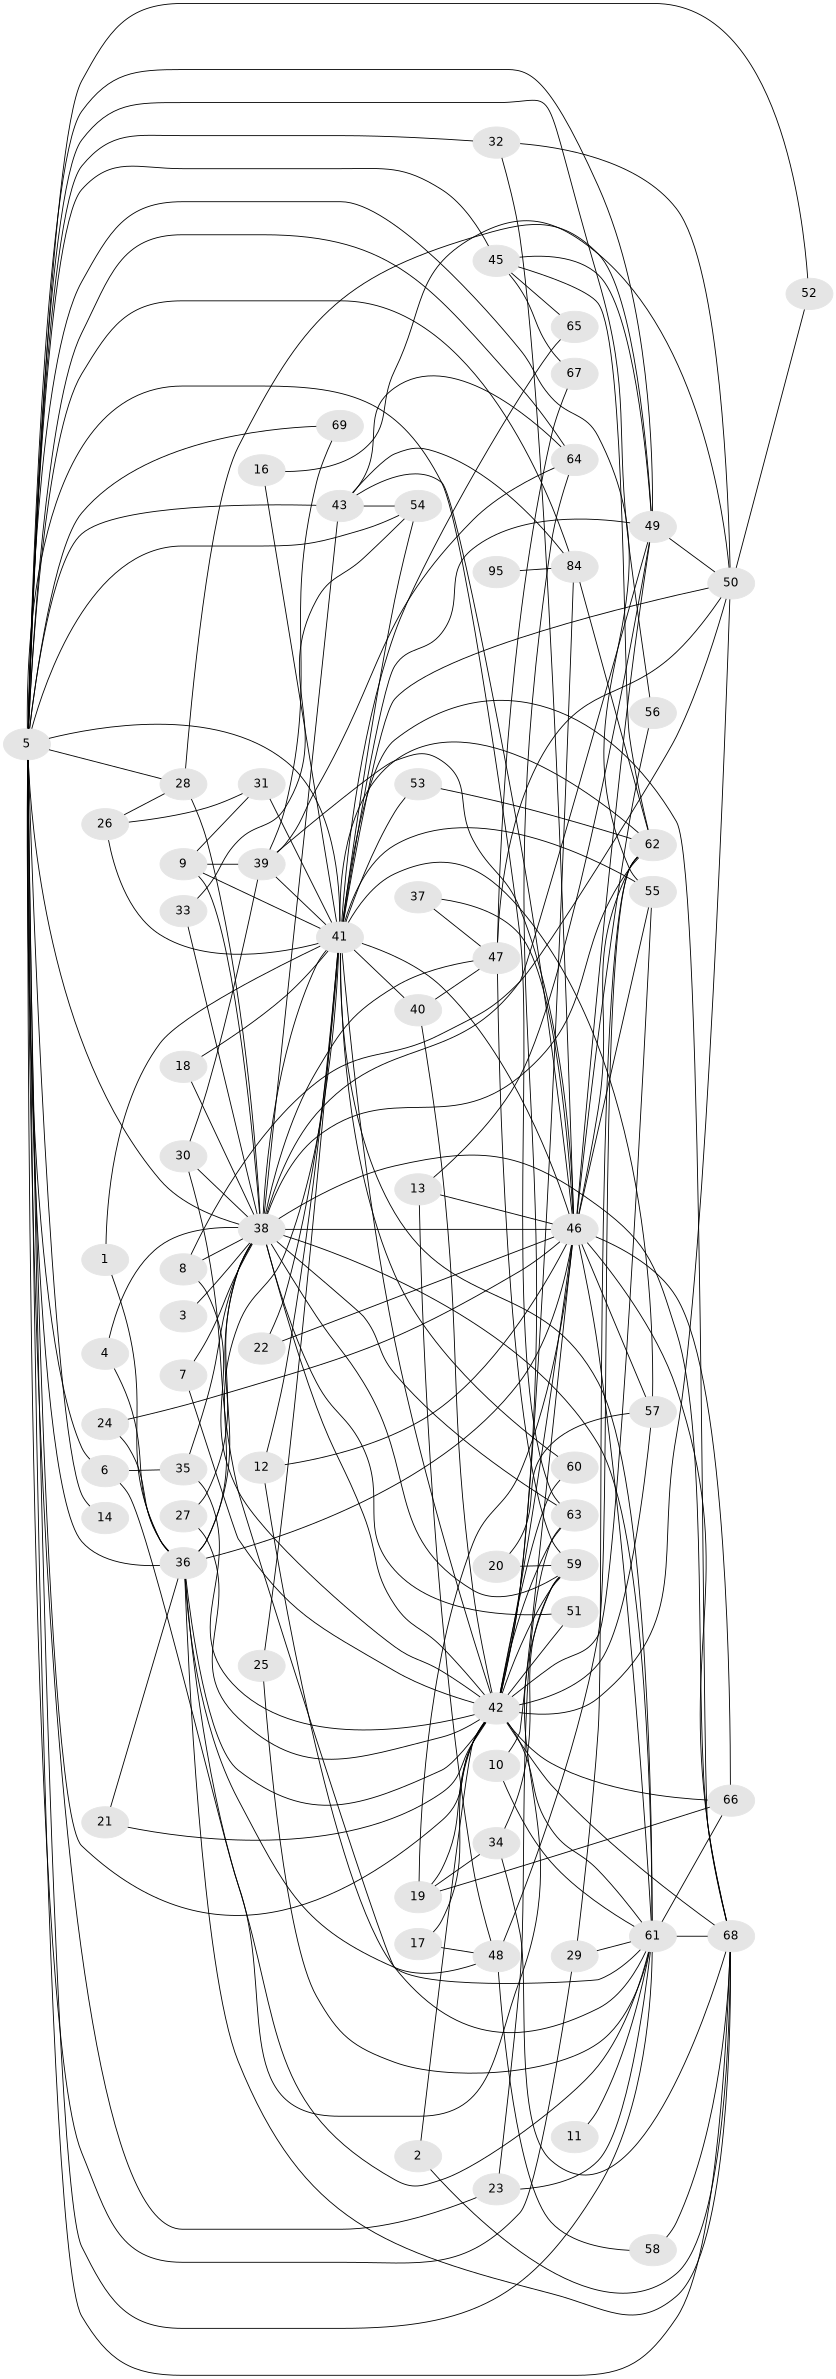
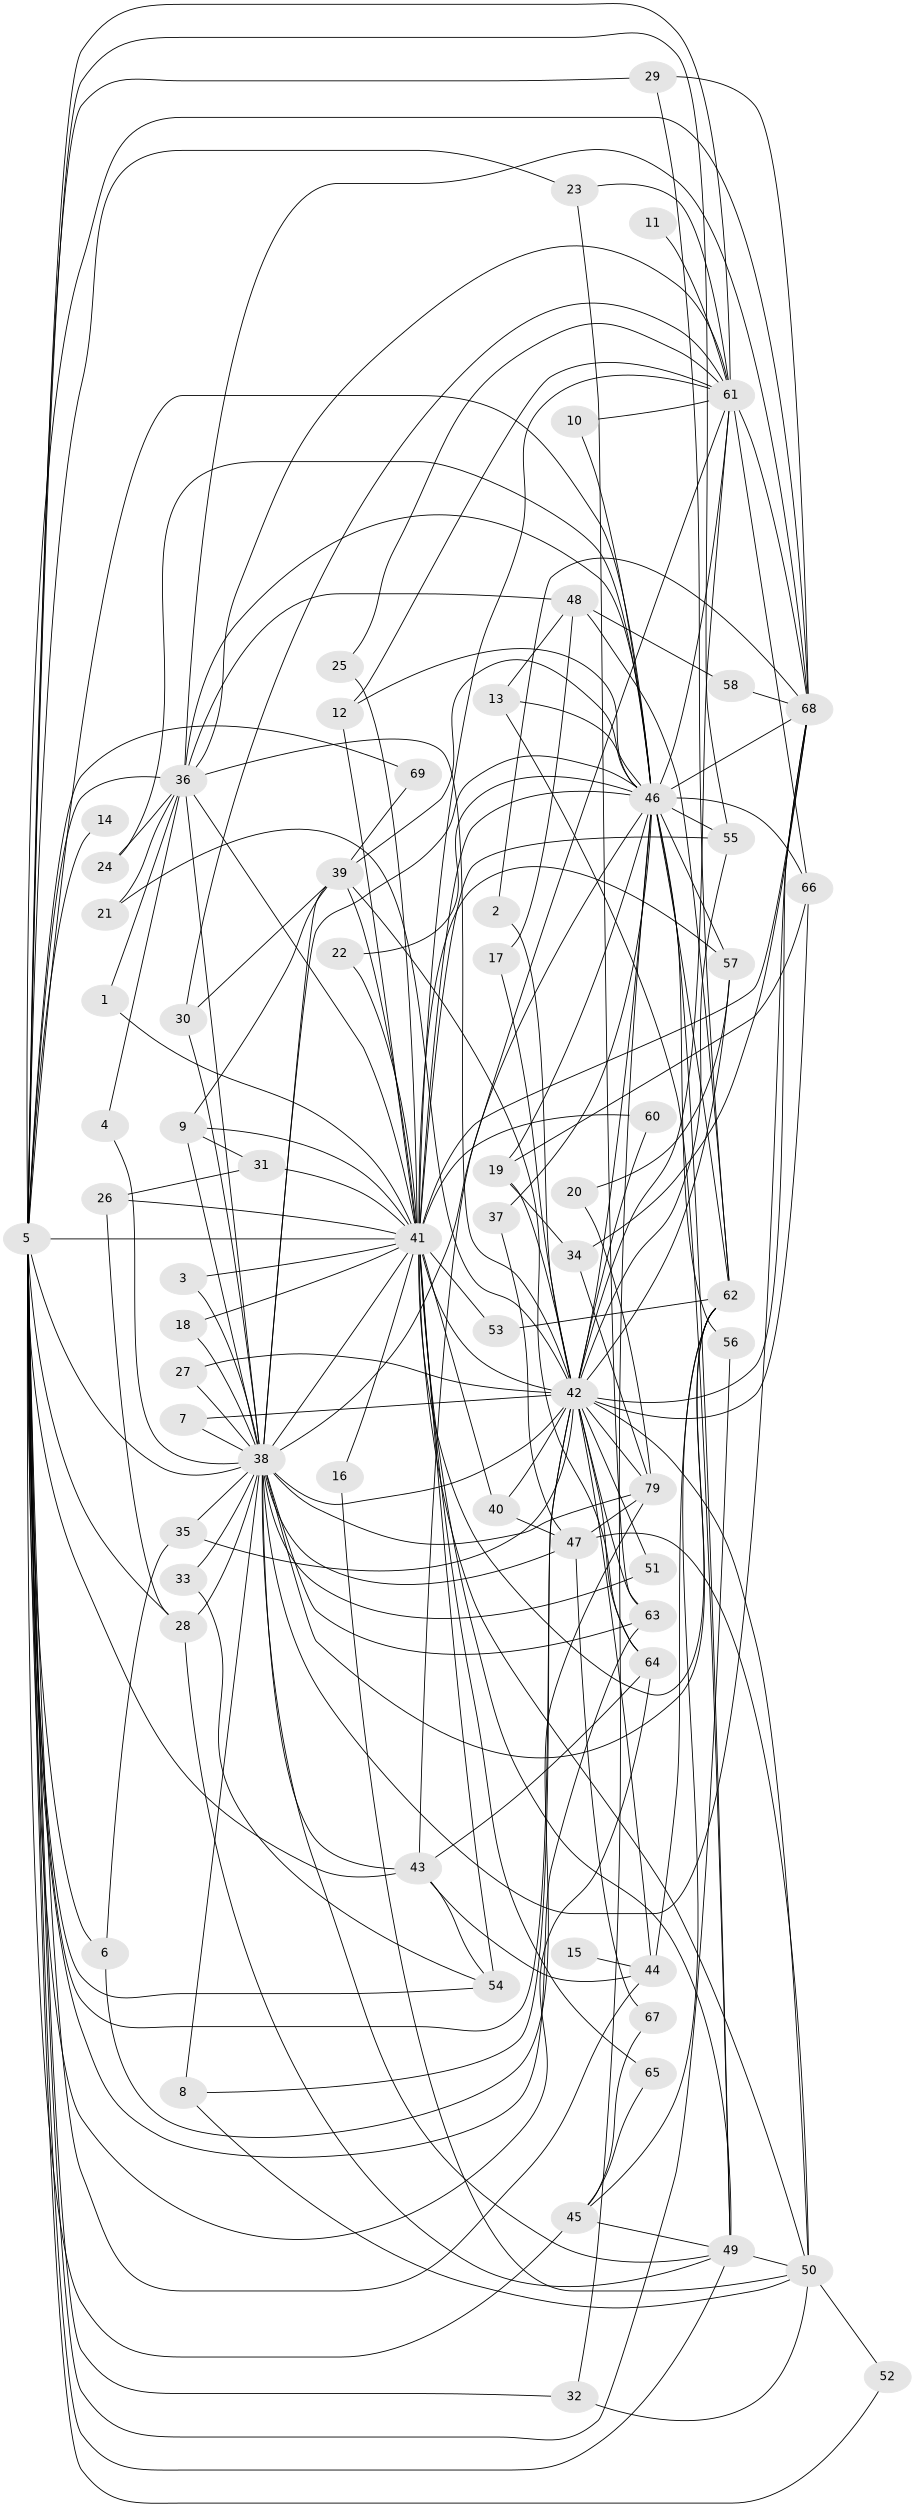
none -> (147, 439)
(575, 567) -> (653, 1971)
(496, 572) -> (575, 1954)
none -> (288, 1164)
none -> (302, 1262)
(575, 1565) -> (653, 1489)
(614, 1946) -> (793, 355)
